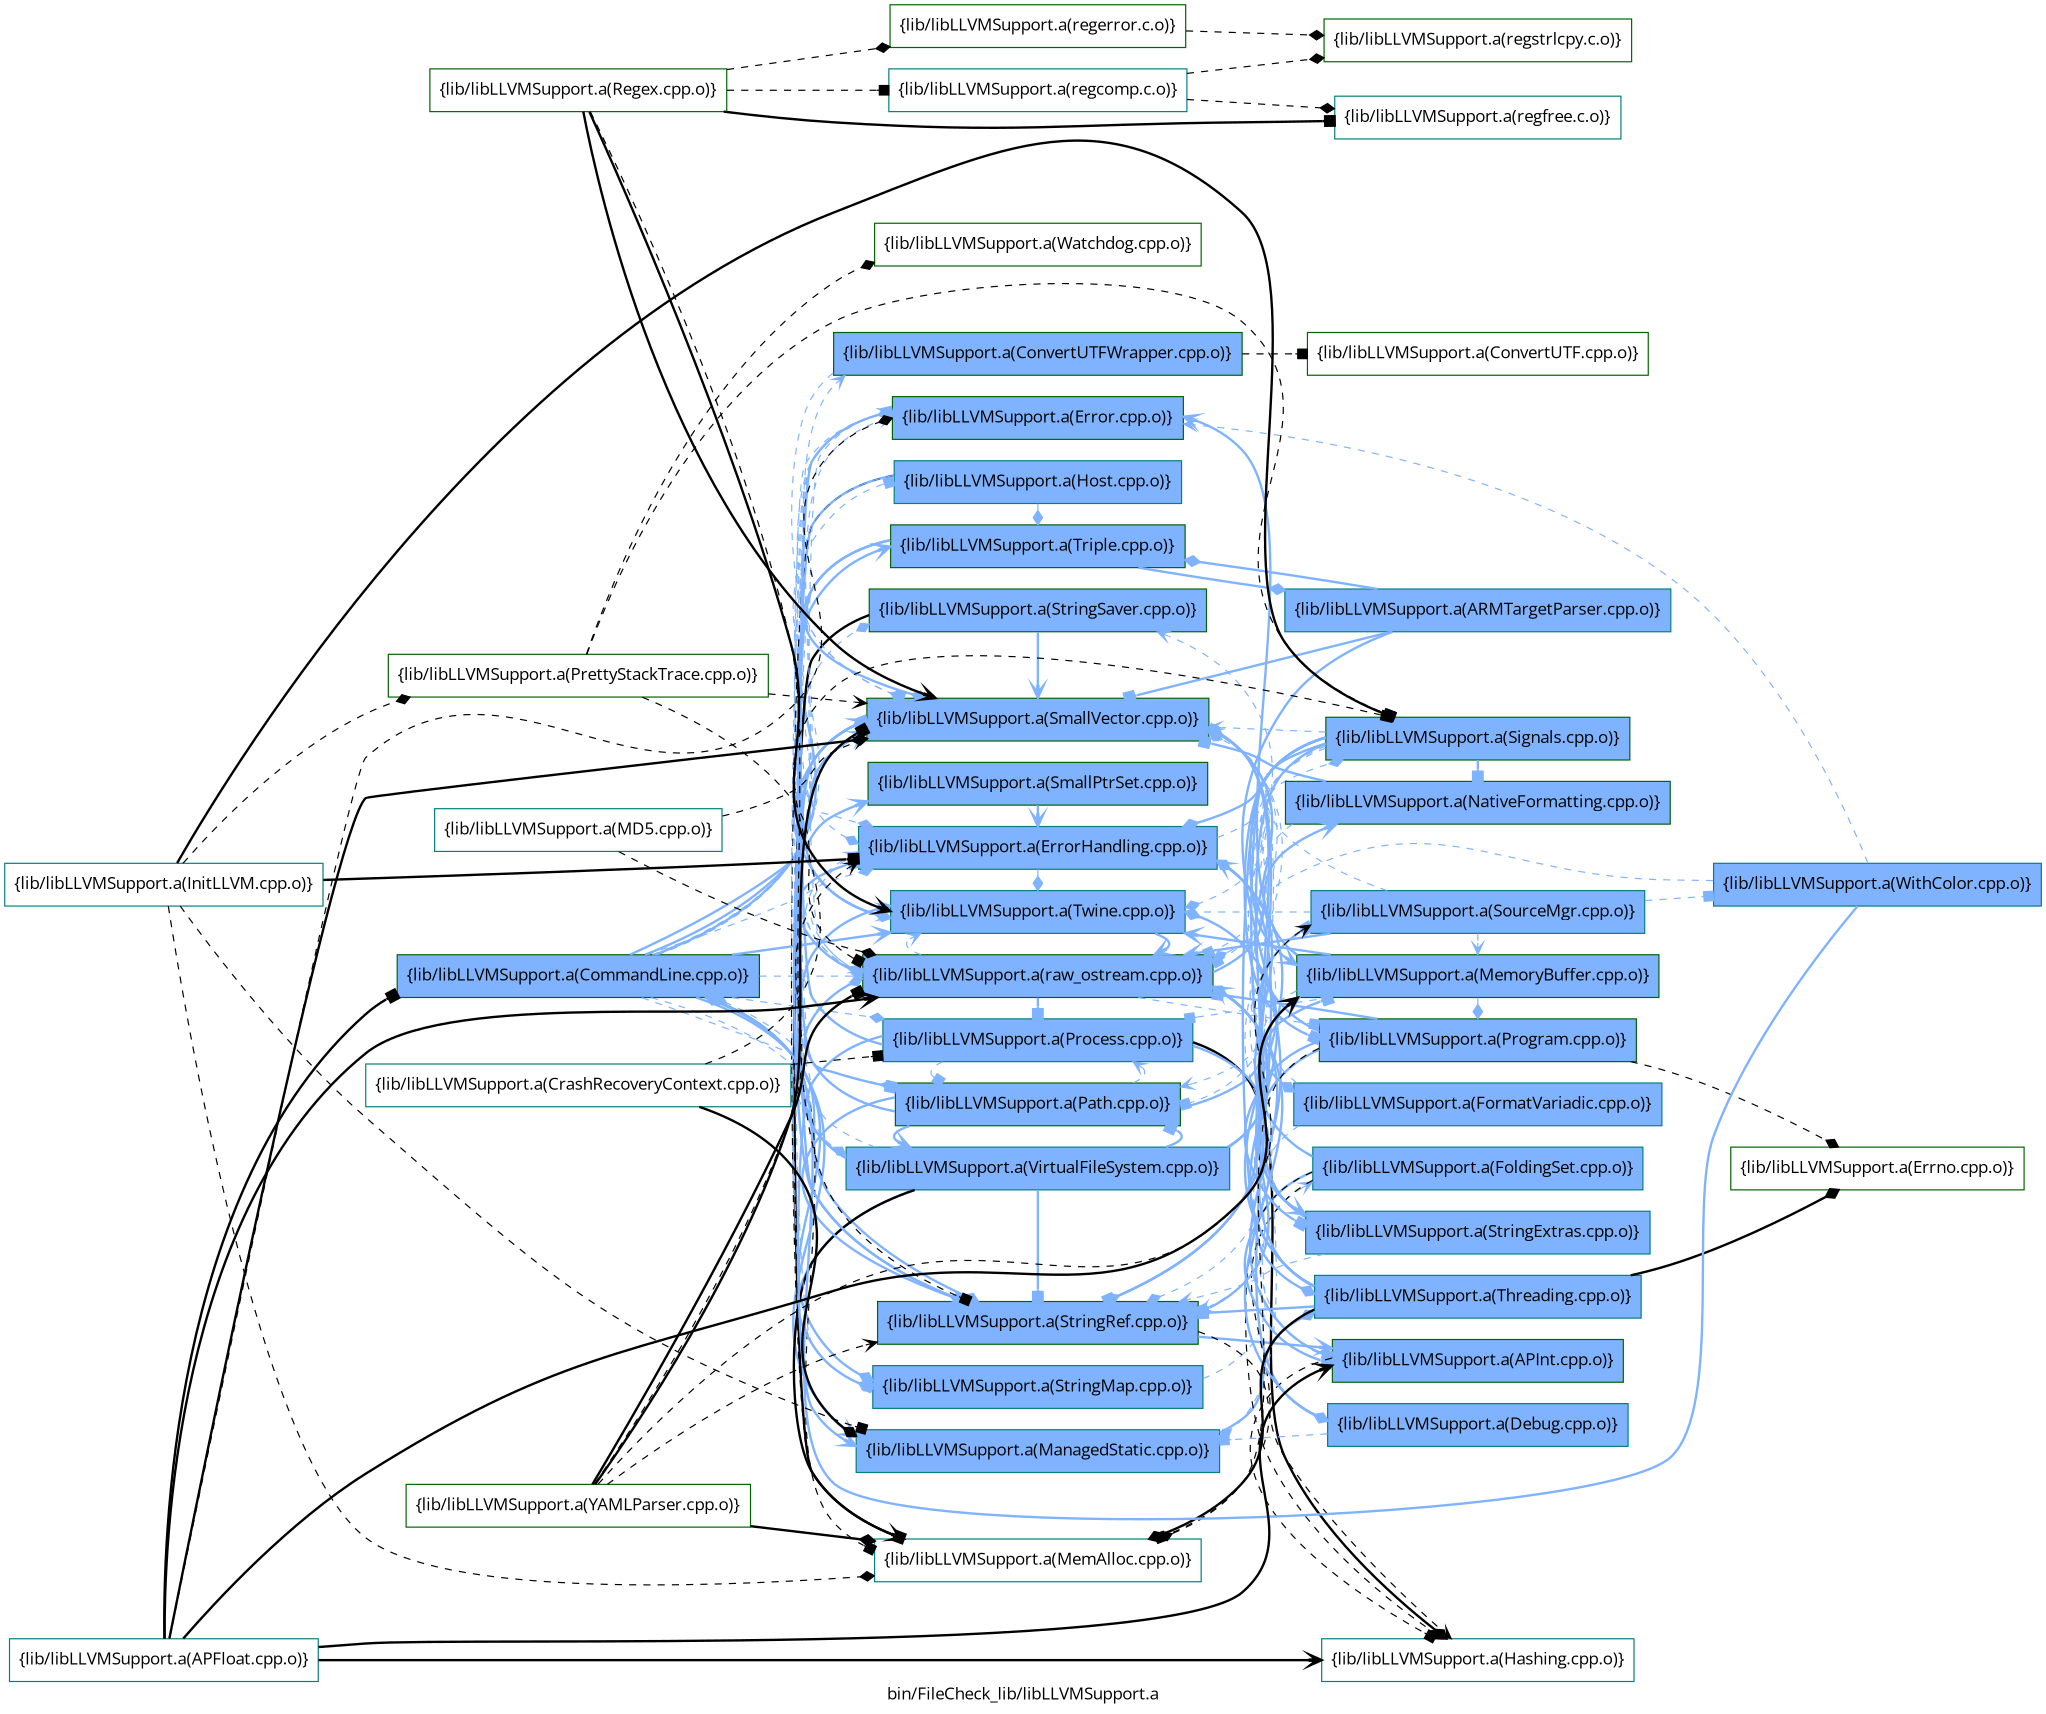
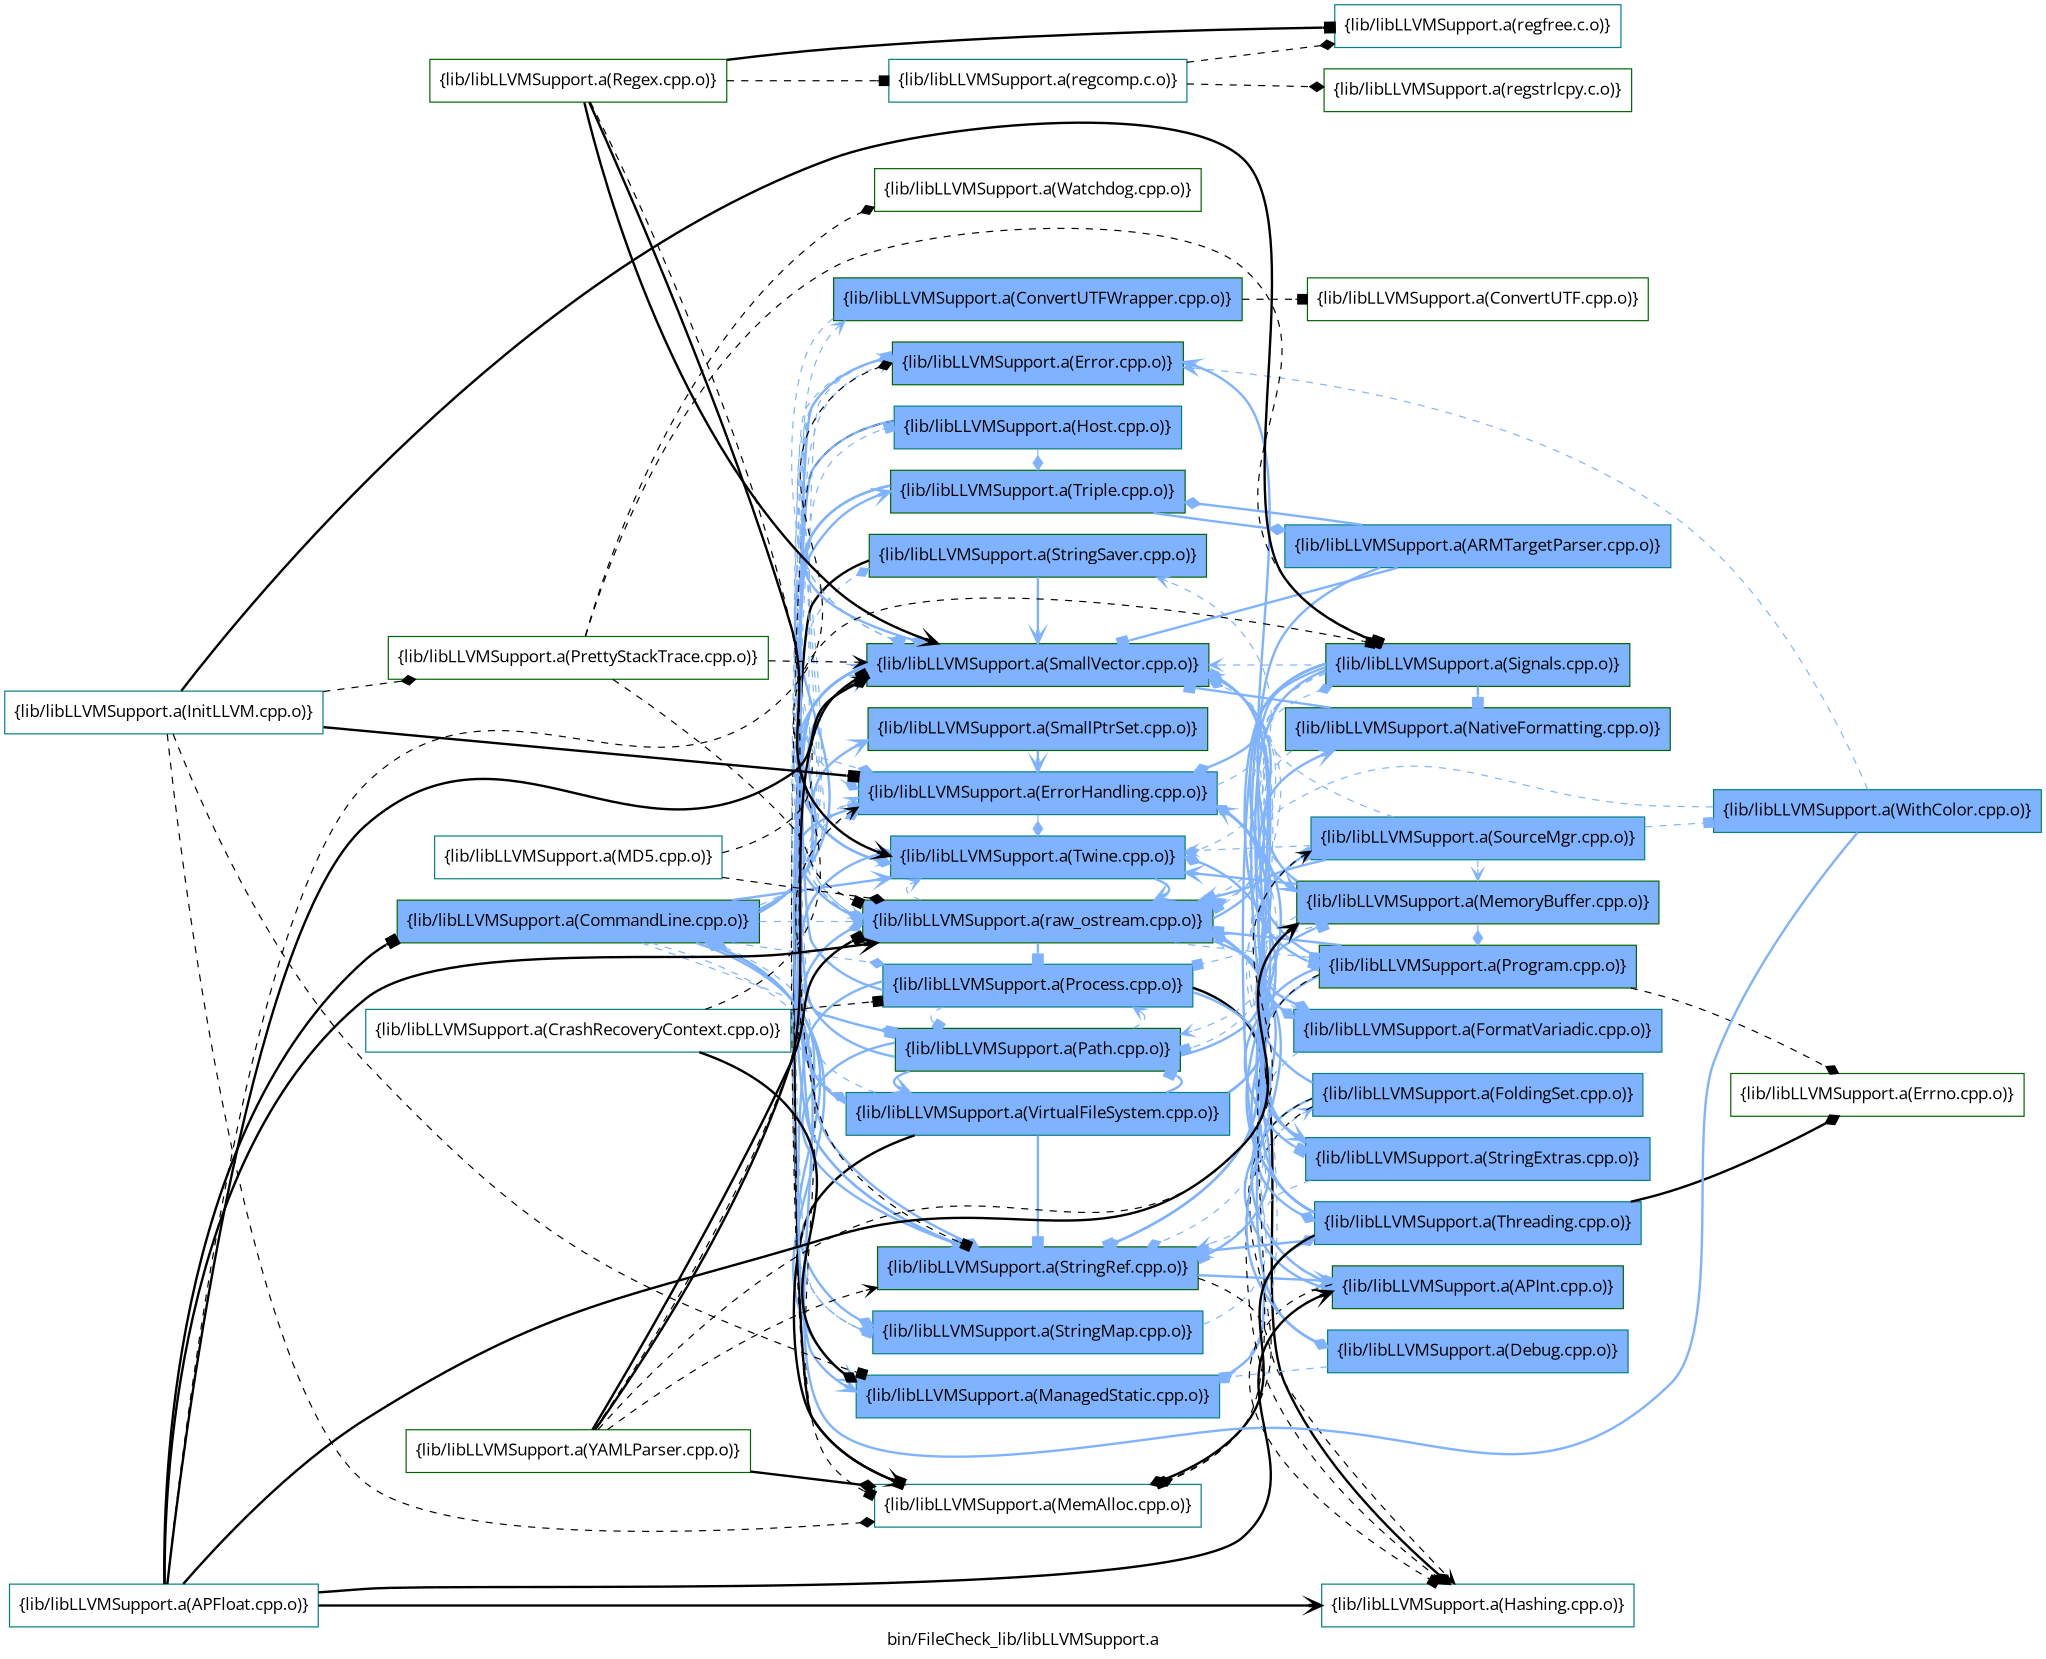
(1038, 26) -> none
none -> (1258, 967)
(807, 1272) -> (807, 1217)
